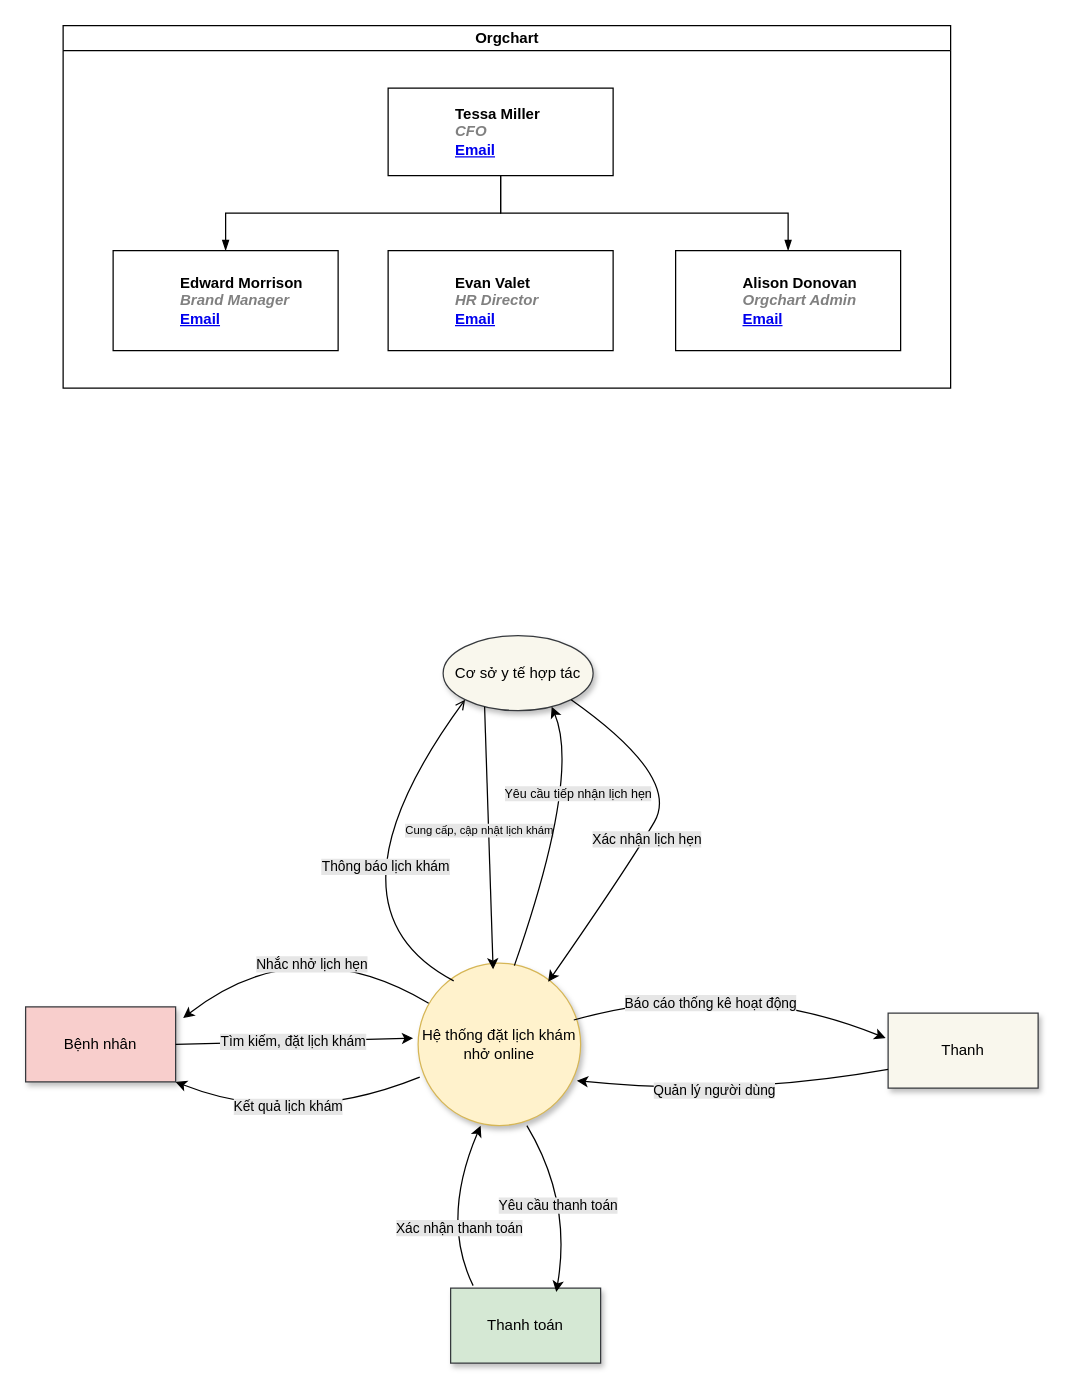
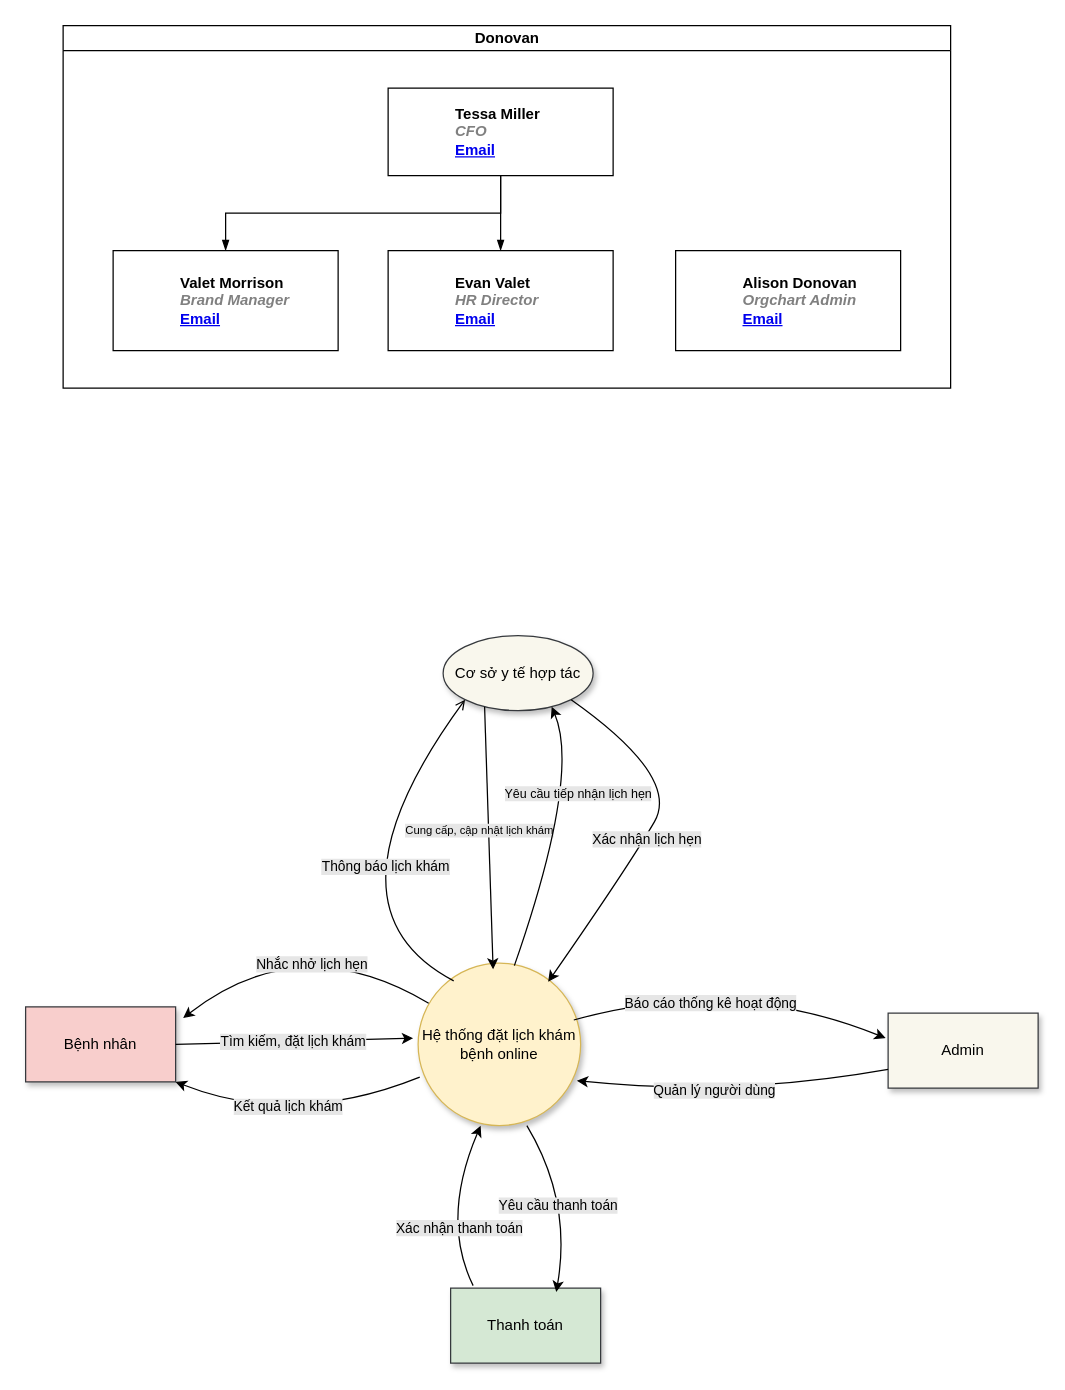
(508, 38) -> (508, 38)
(659, 213) -> (501, 227)
(240, 301) -> (234, 301)
(499, 1044) -> (499, 1044)
(963, 1051) -> (963, 1051)
